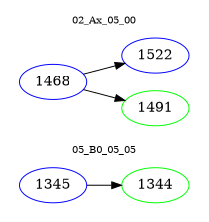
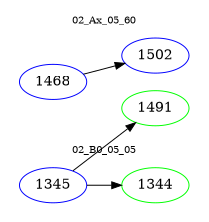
(104, 21) -> (104, 21)
(155, 56) -> (155, 56)
(99, 94) -> (100, 150)
(104, 151) -> (104, 151)
